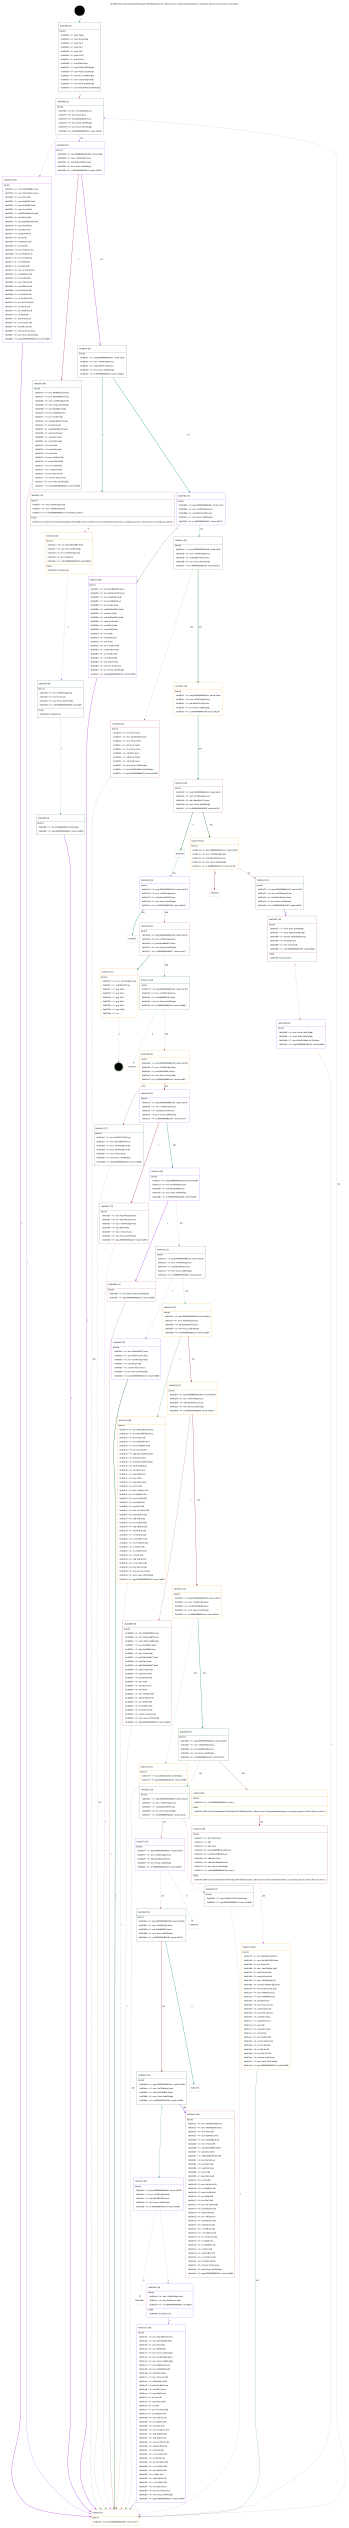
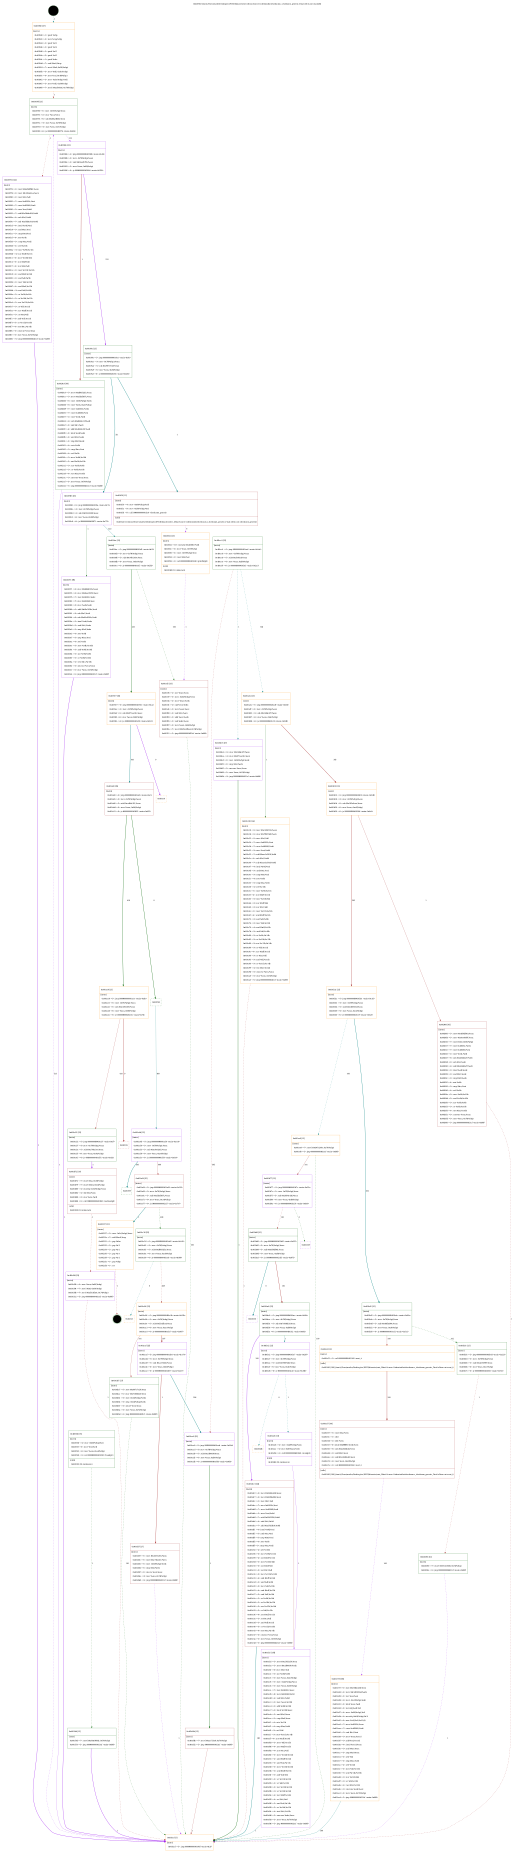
(80, 57) -> (53, 57)
(65, 626) -> (185, 626)
none -> (161, 799)
(178, 1223) -> (212, 1000)
(152, 1240) -> (210, 1596)
none -> (254, 1756)
(162, 1828) -> (304, 1165)
